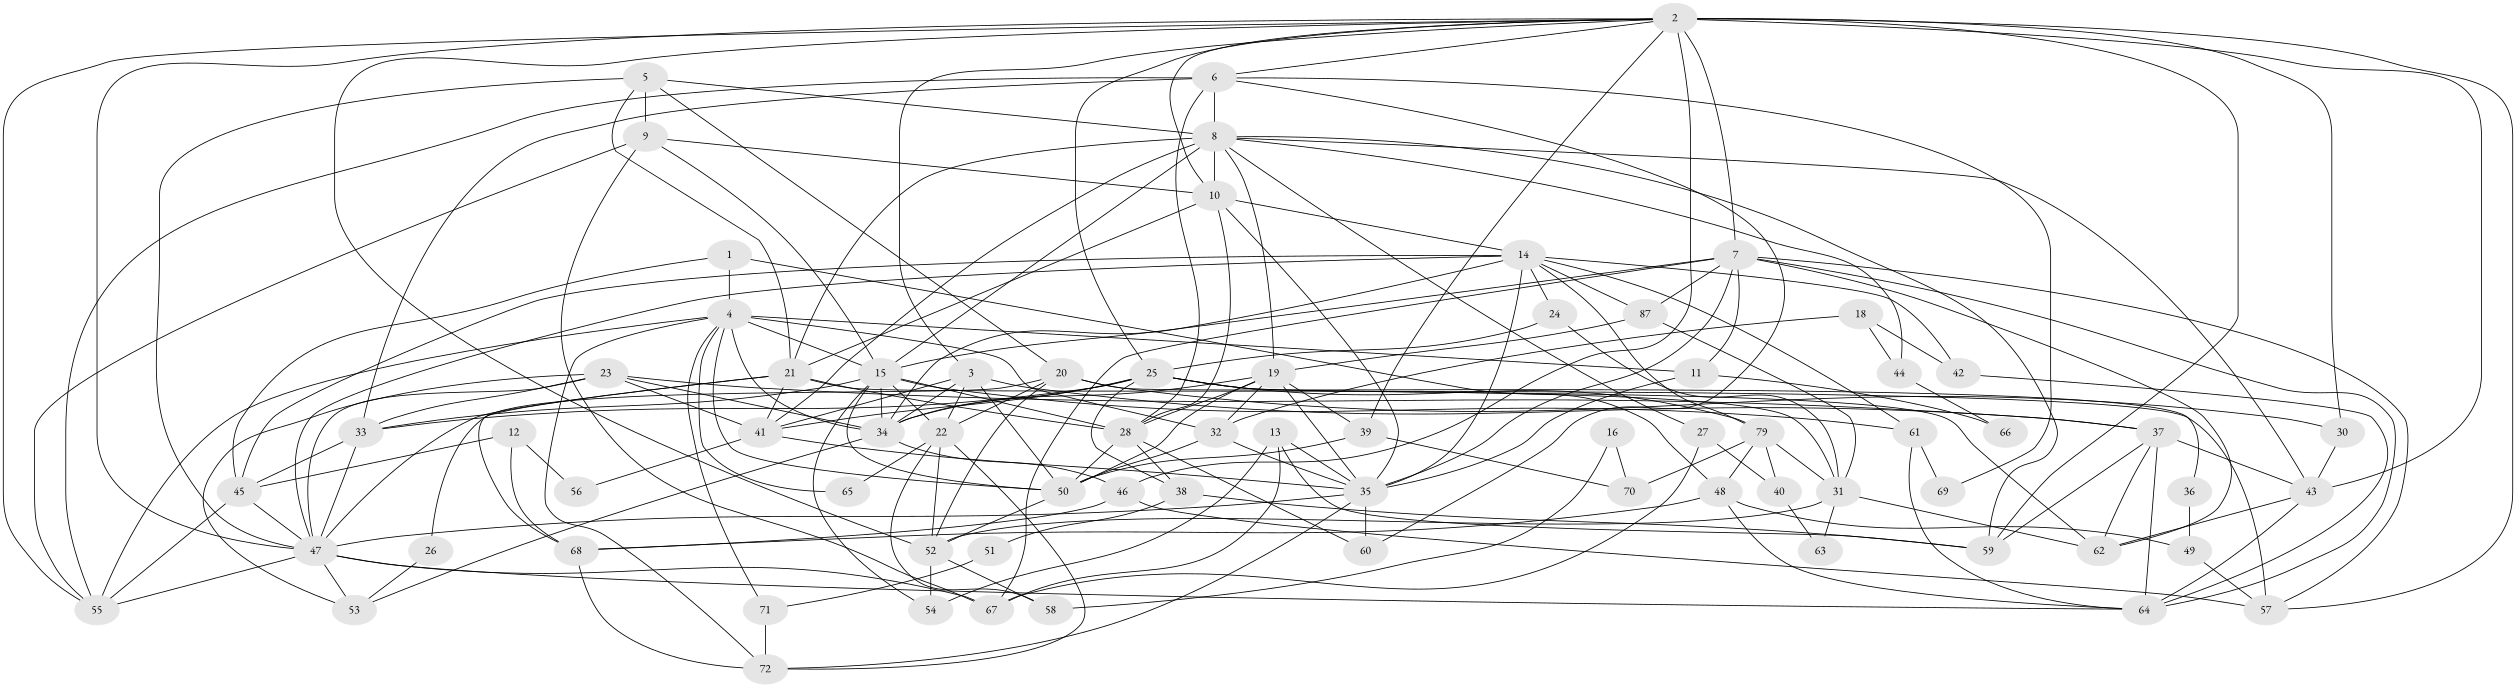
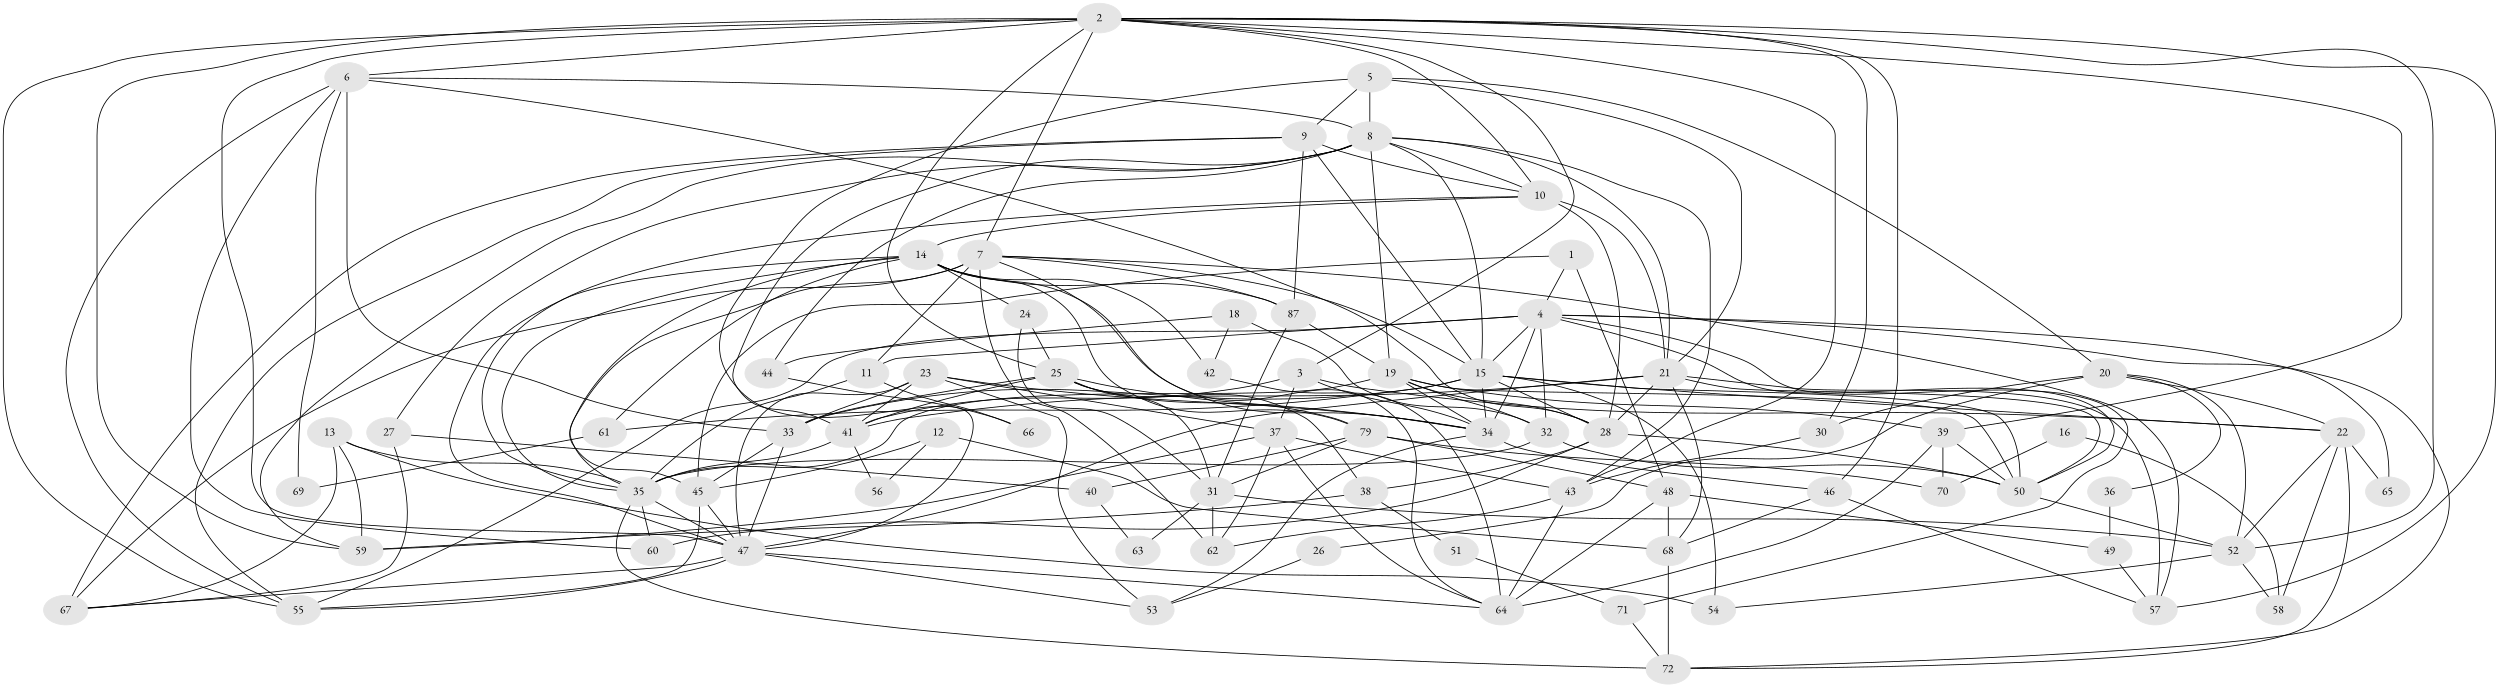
none -> (1299, 225)
(1652, 396) -> none
(1017, 432) -> (2004, 399)
(1974, 574) -> (1740, 554)
